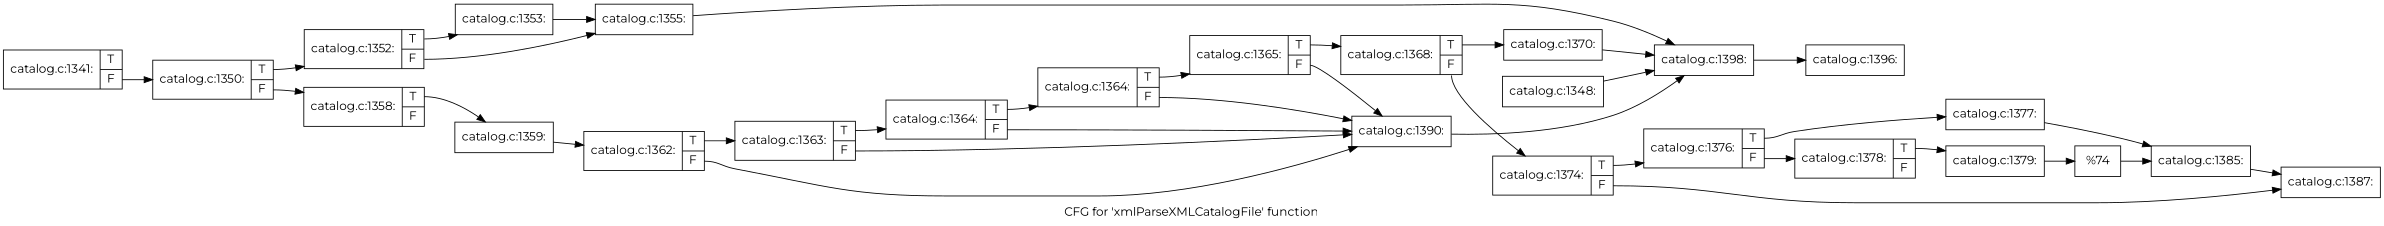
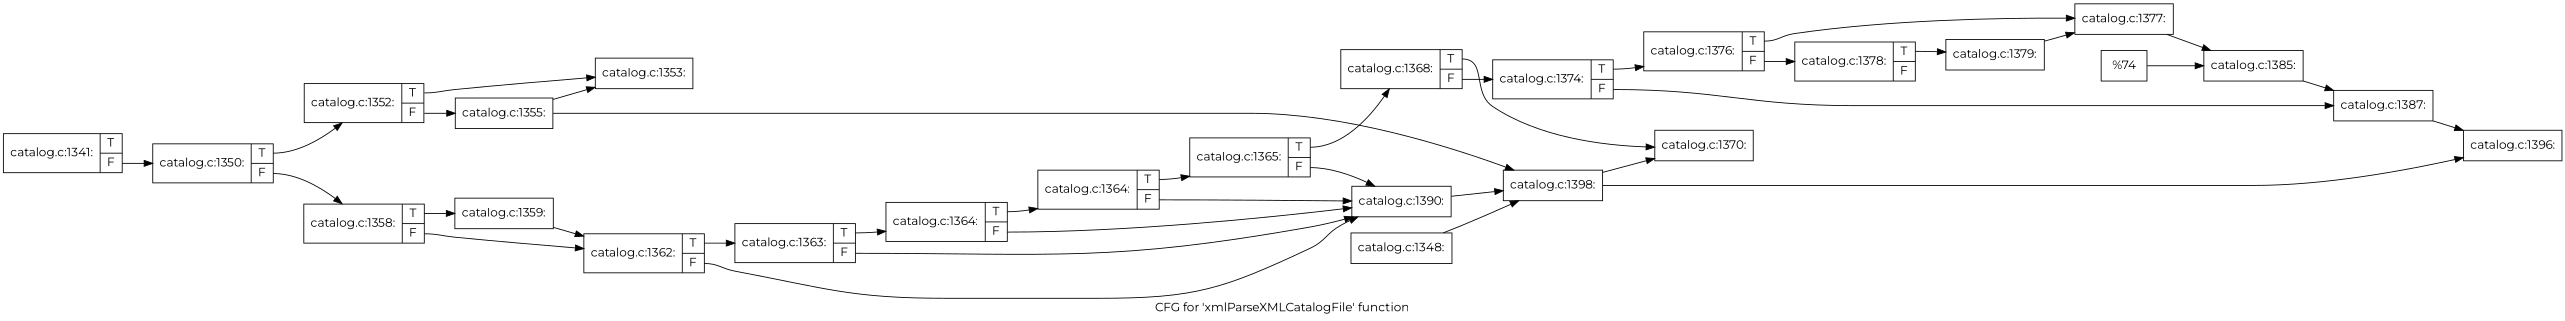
(570, 19) -> (570, 95)
(1624, 52) -> (1624, 167)
none -> (2444, 124)
(2055, 161) -> (2055, 38)
none -> (500, 241)
